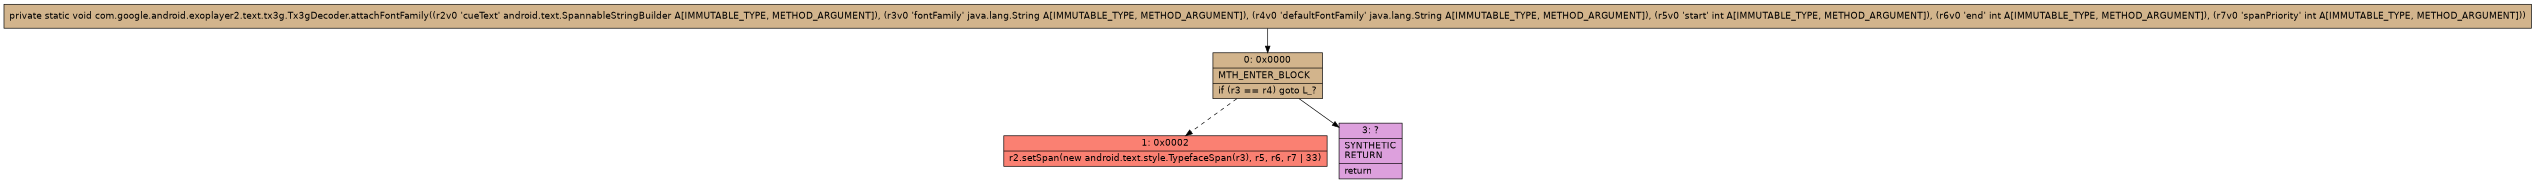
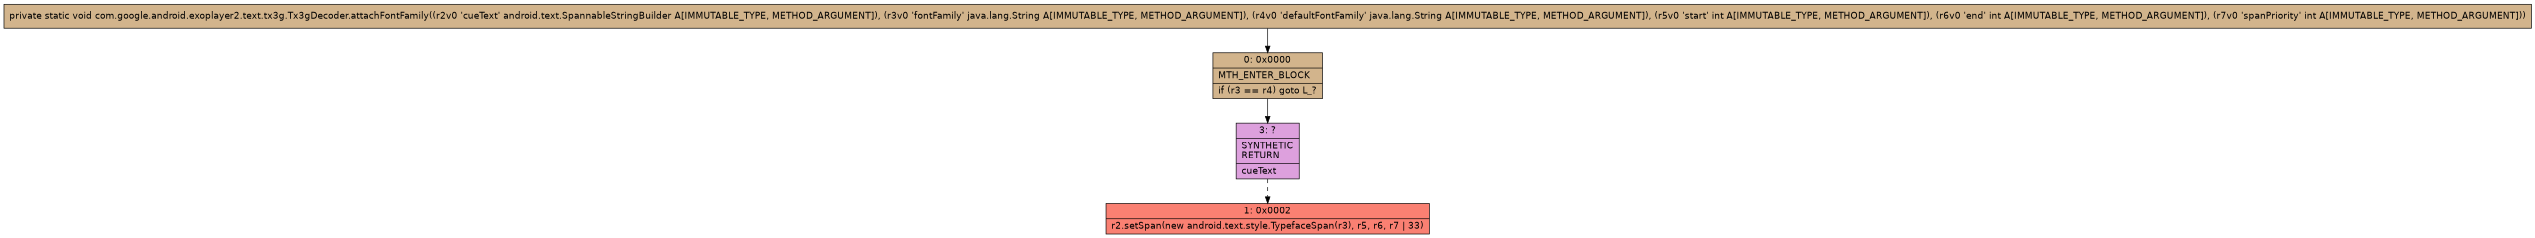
(1214, 115) -> (1268, 188)
(1359, 171) -> (1259, 171)
